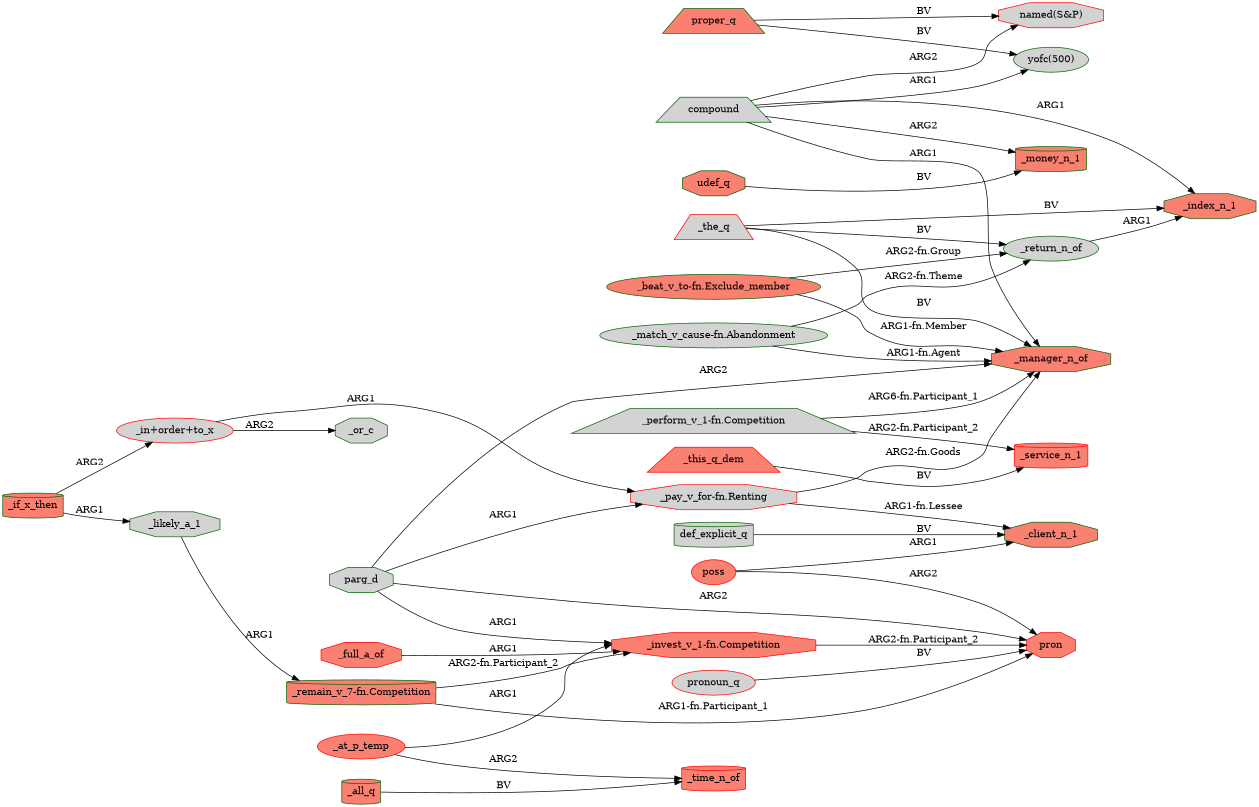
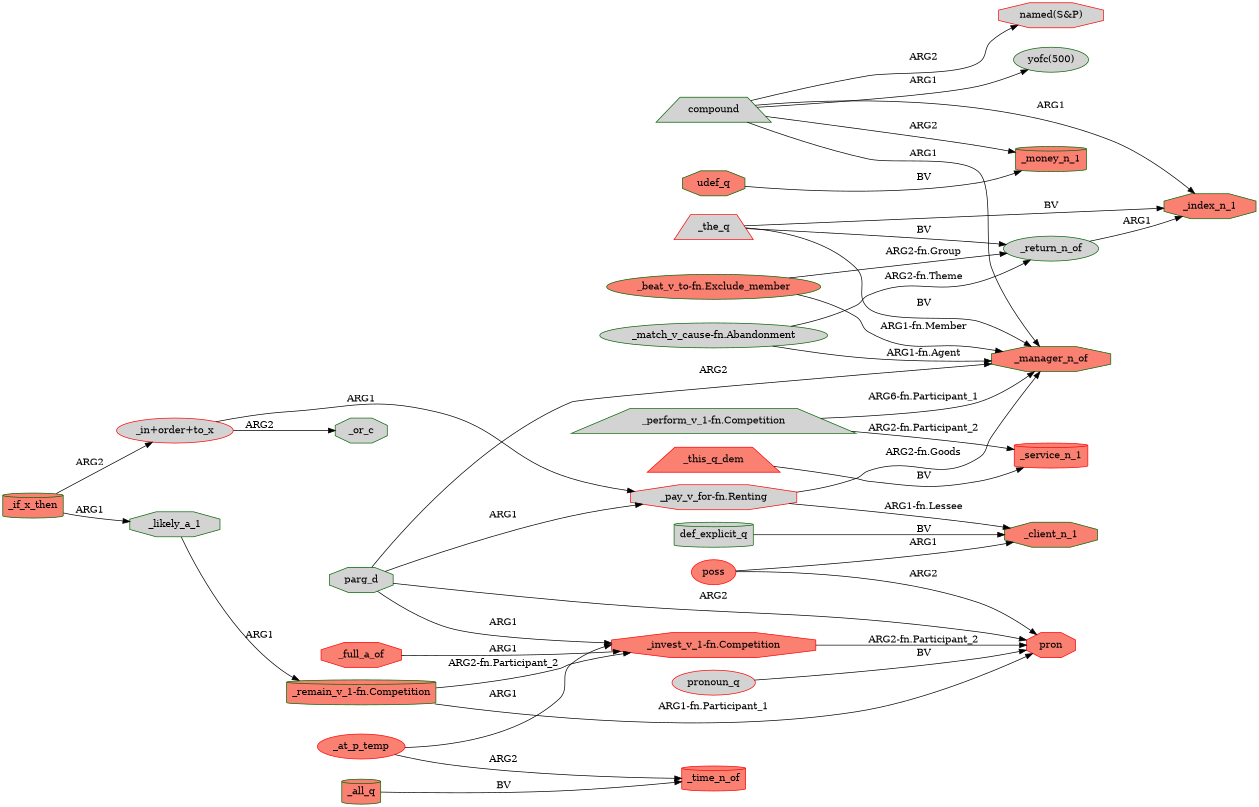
(714, 21) -> none
(361, 692) -> (361, 692)
